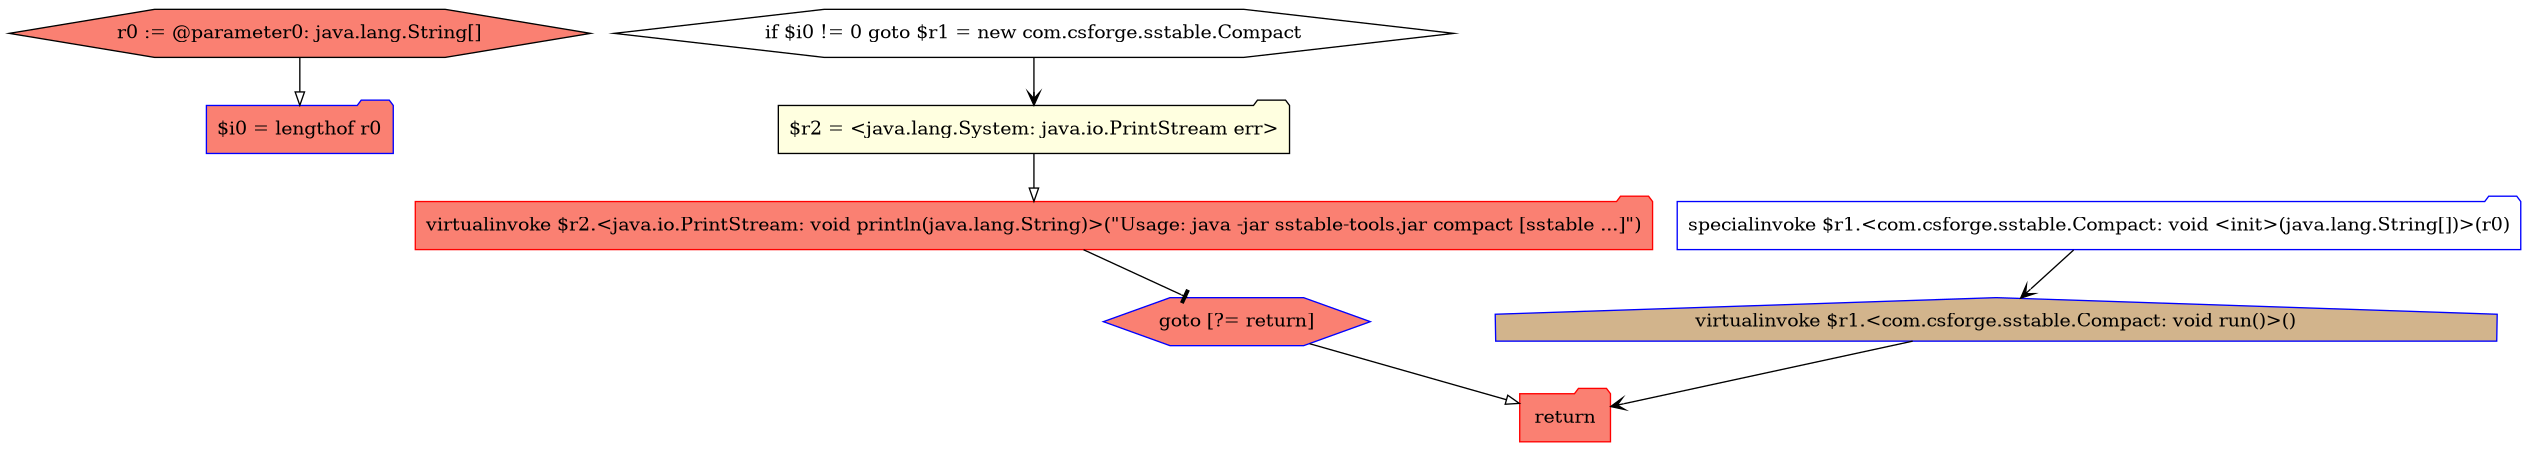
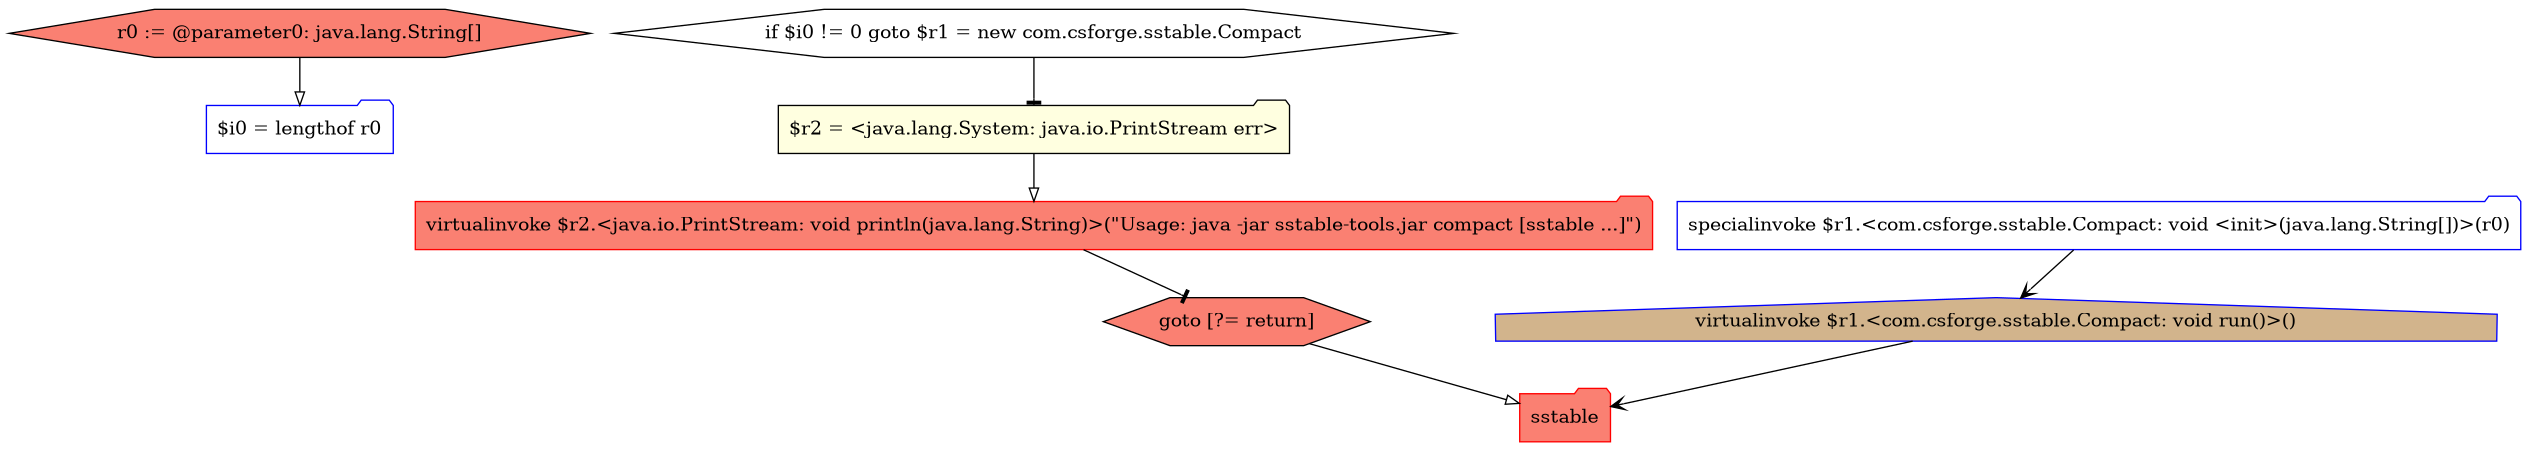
(1034, 78) -> (1034, 78)
(300, 129) -> (300, 129)
(1237, 322) -> (1237, 322)
(1565, 418) -> (1565, 418)
